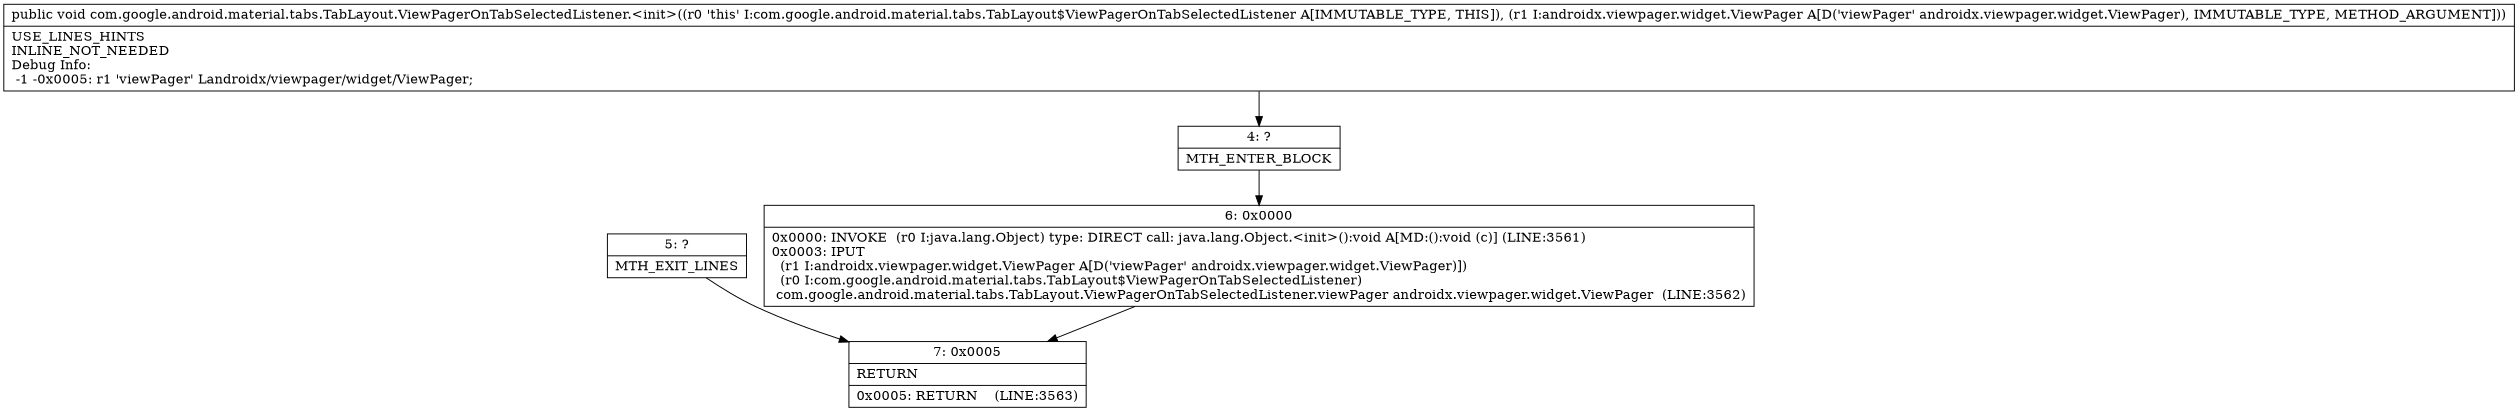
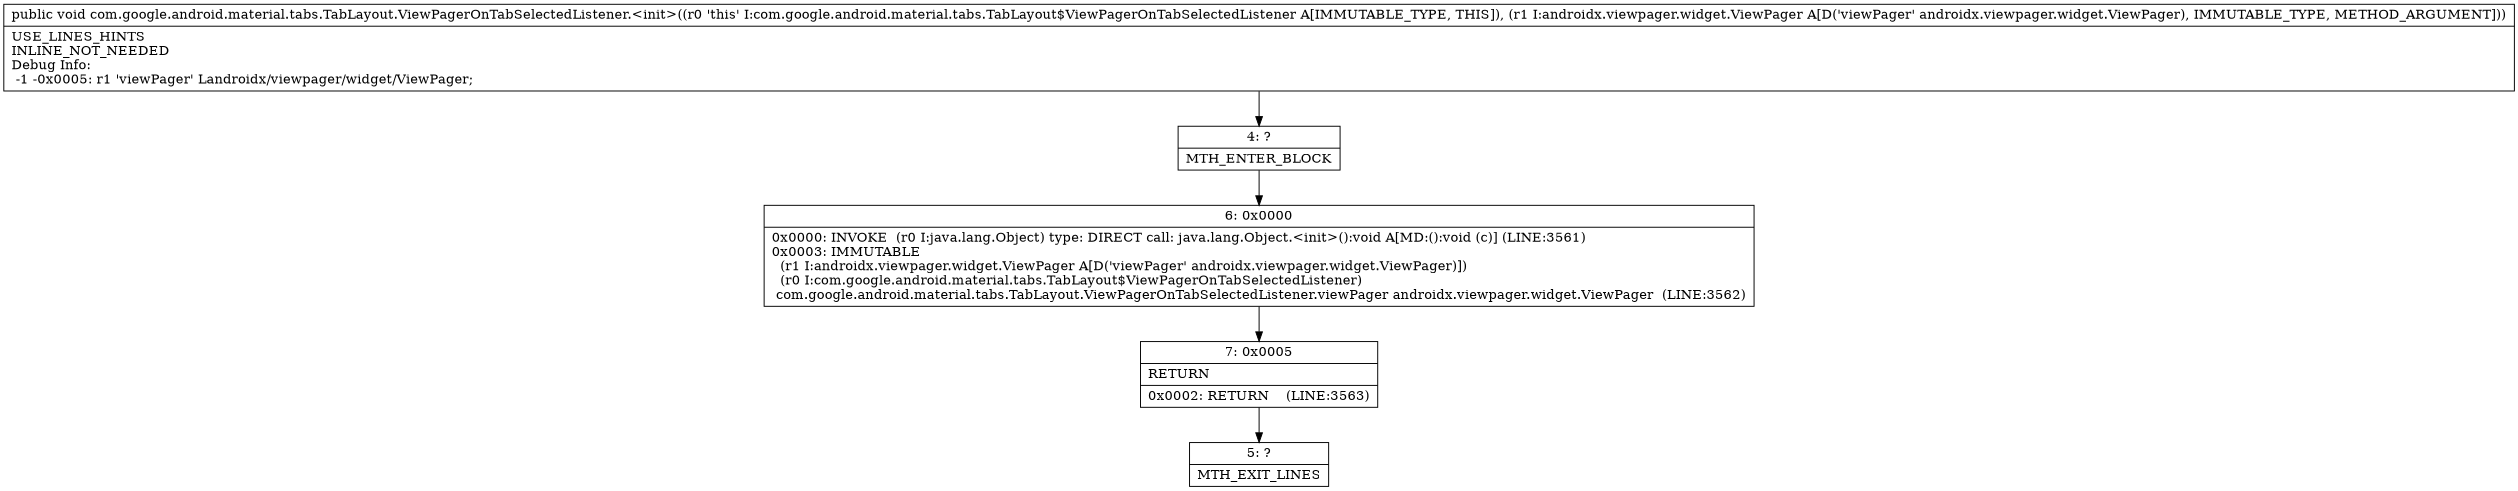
(823, 252) -> (851, 252)
(771, 313) -> (1259, 420)
(968, 396) -> (1259, 396)
